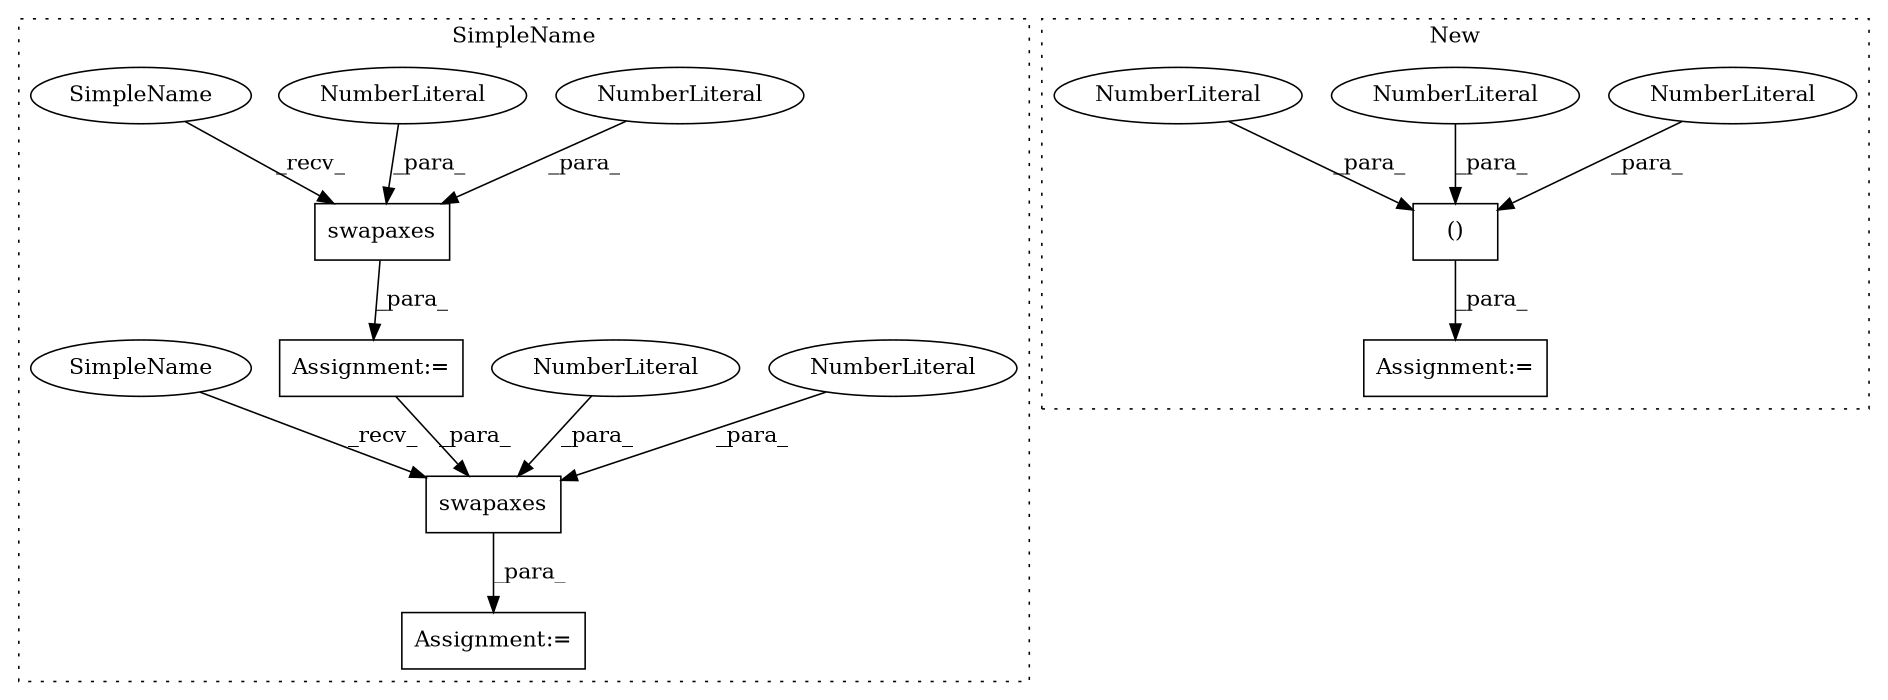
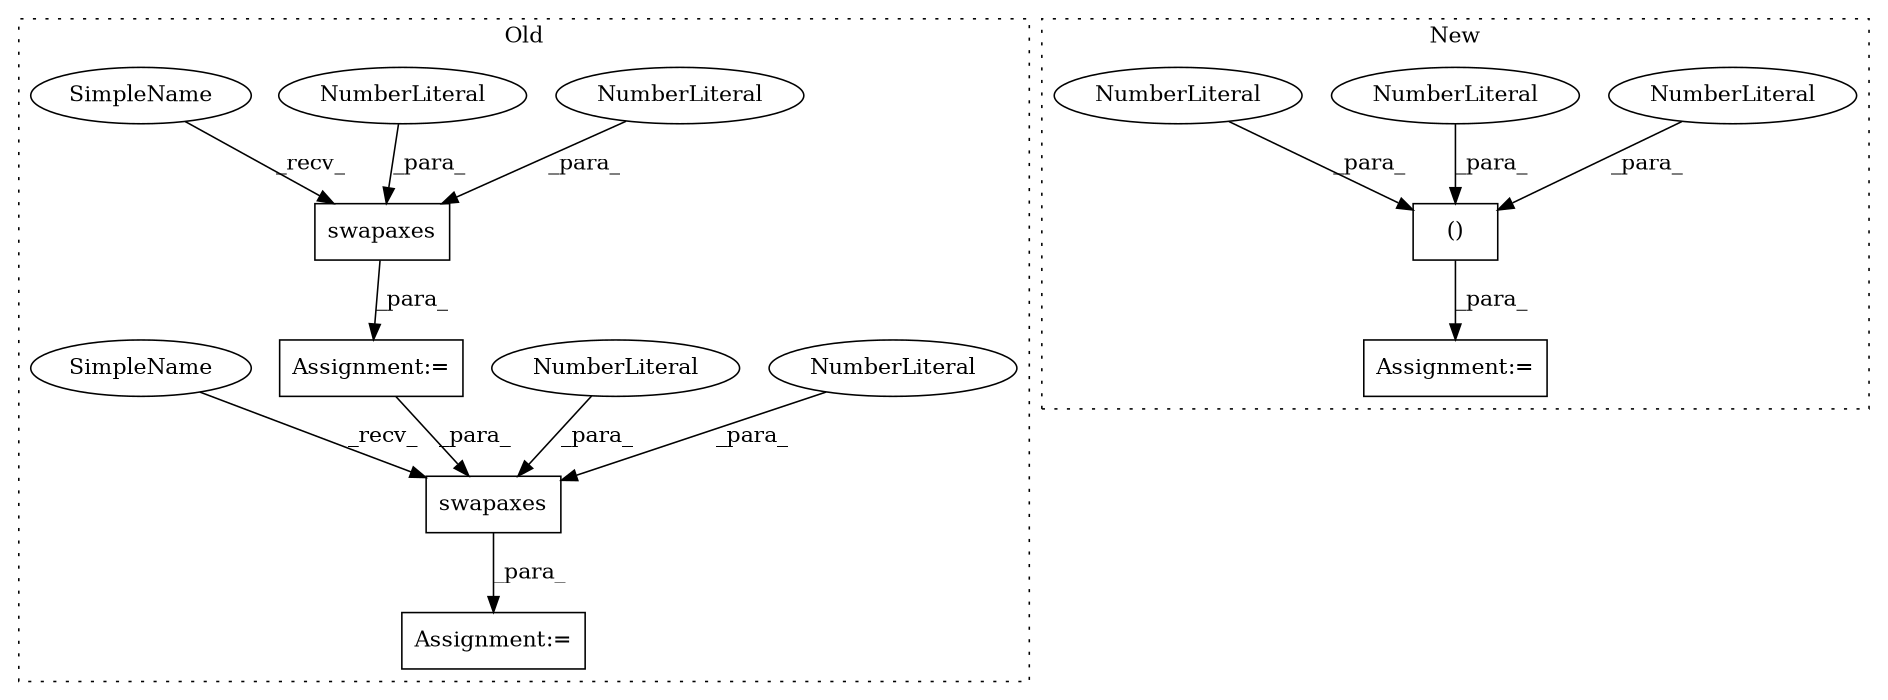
(524, 37) -> (524, 37)
